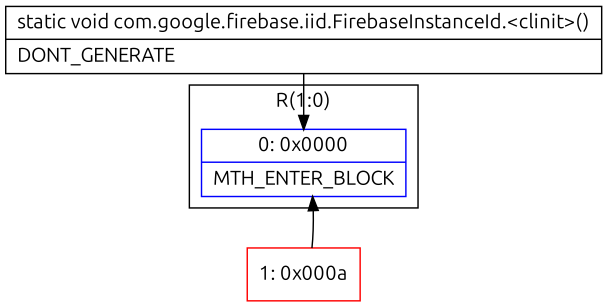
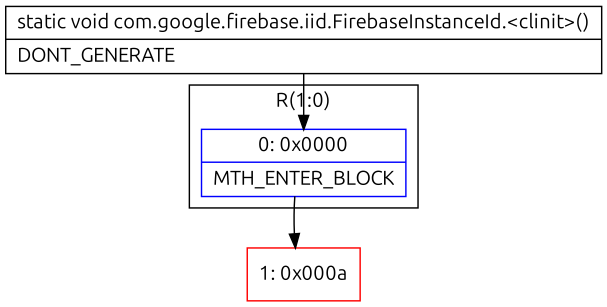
(313, 230) -> (294, 217)
